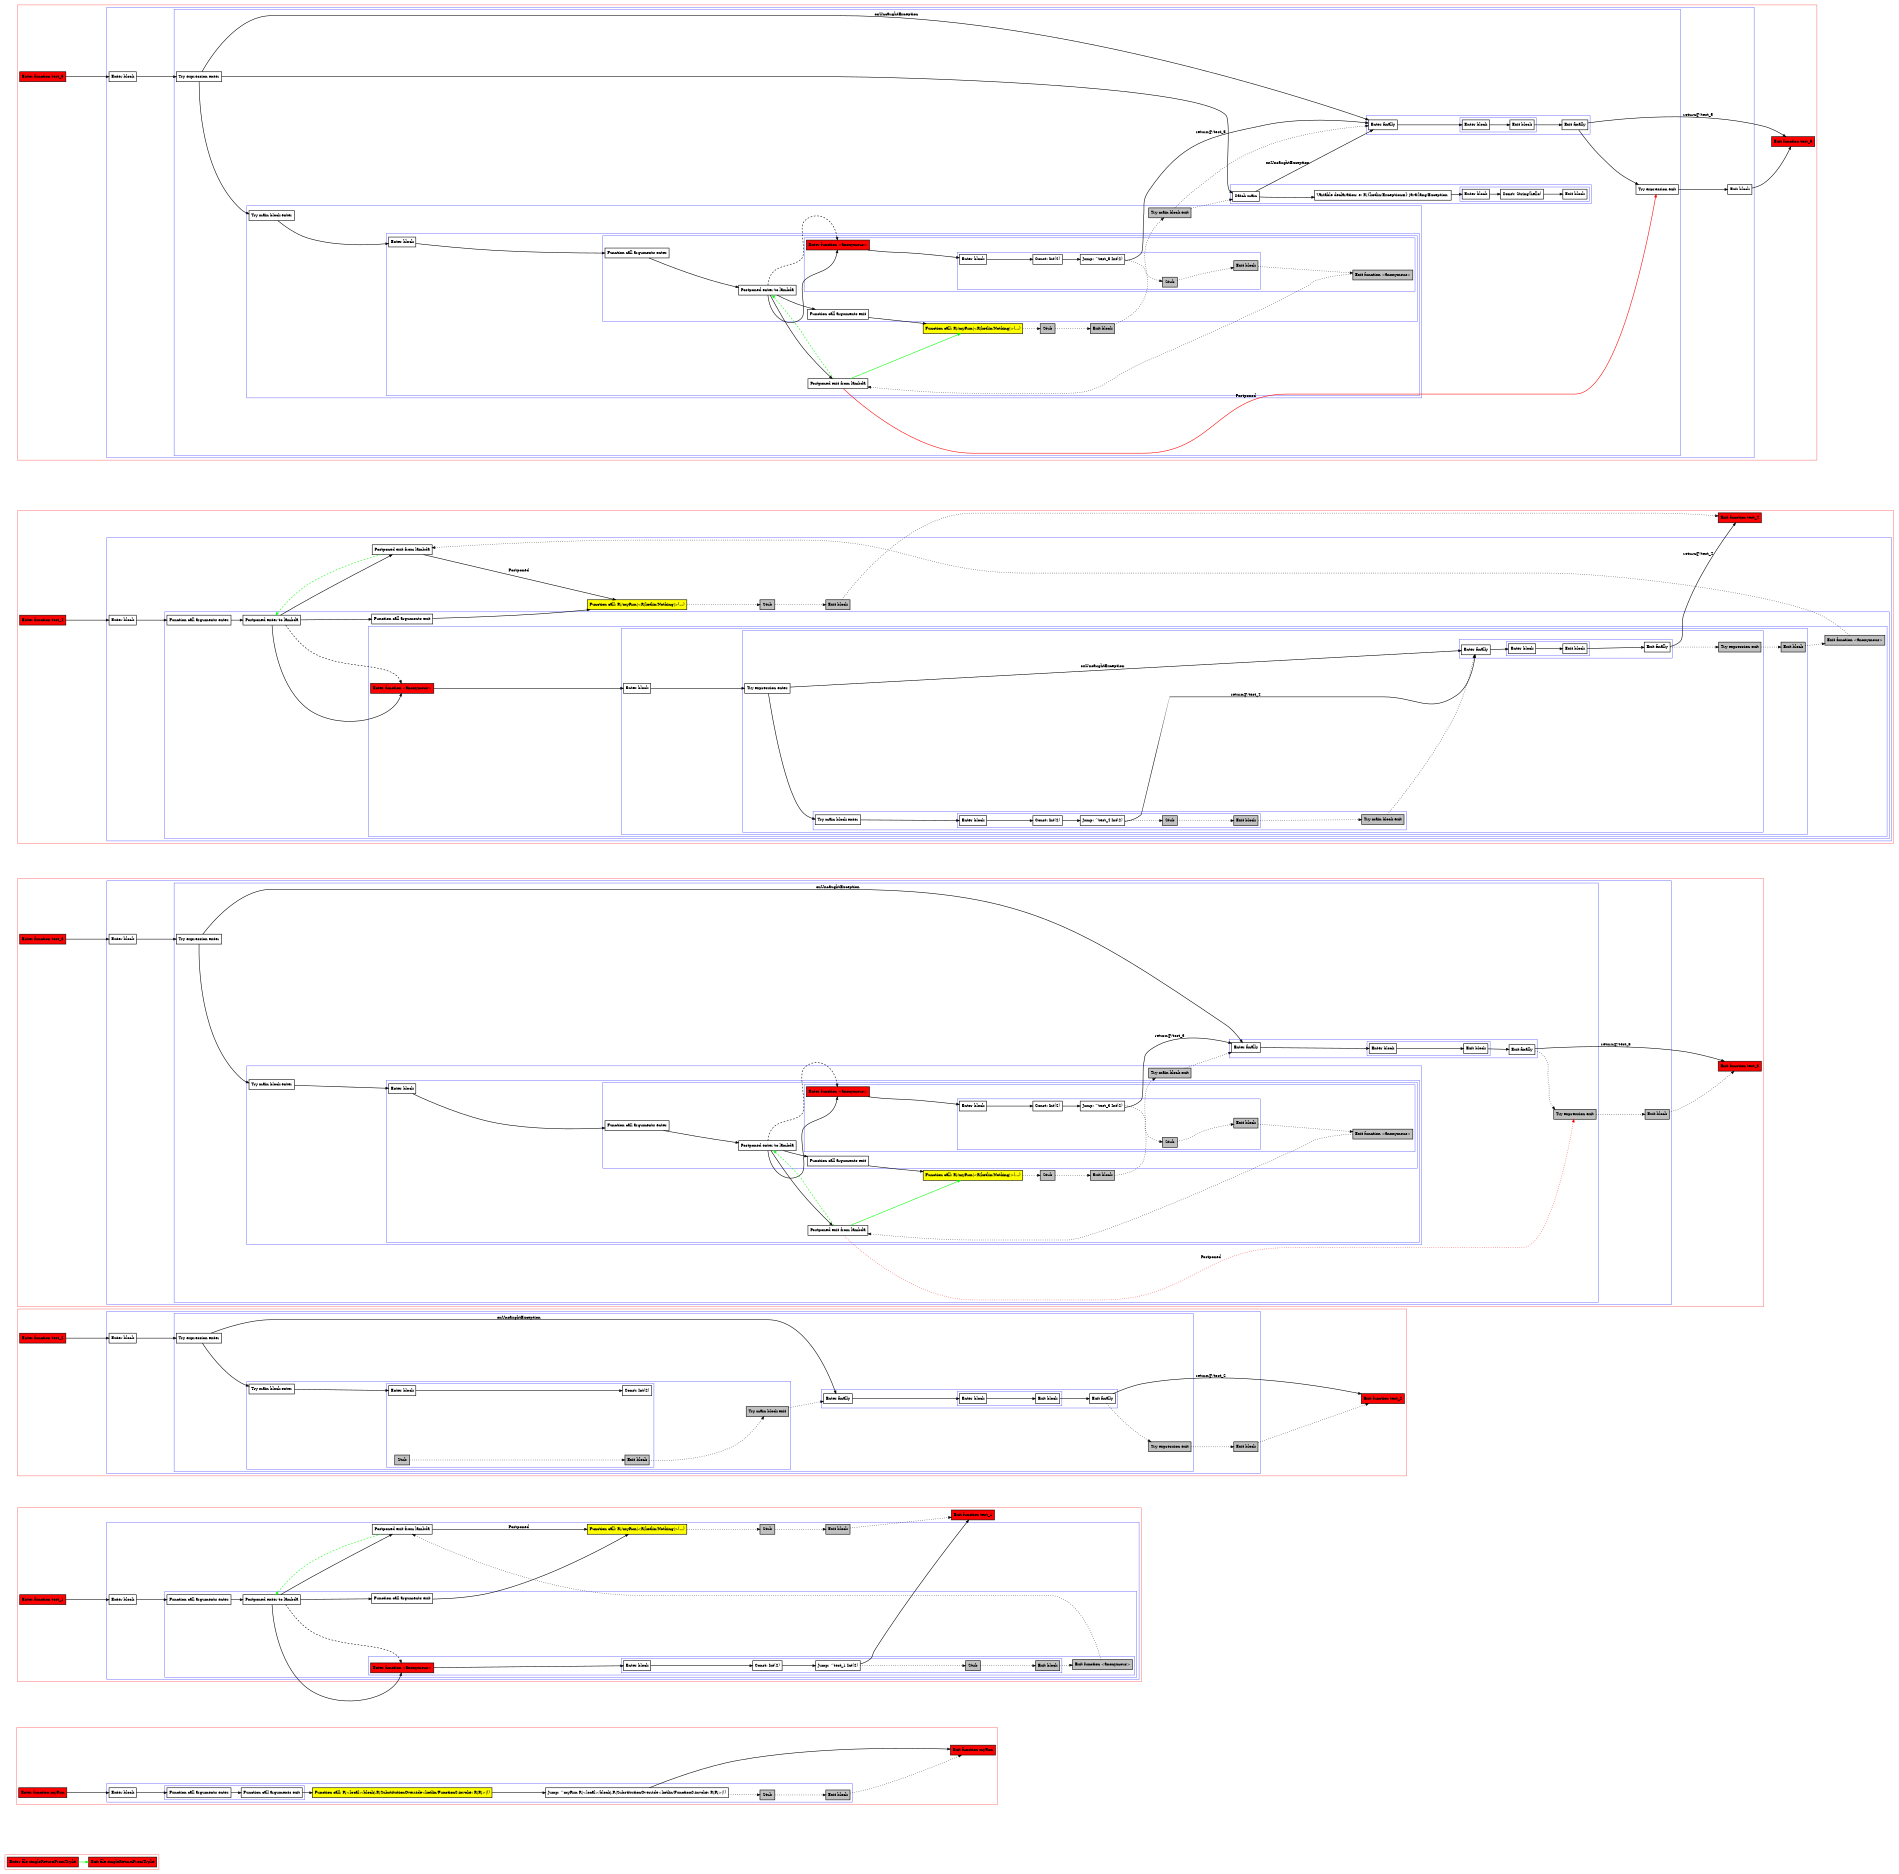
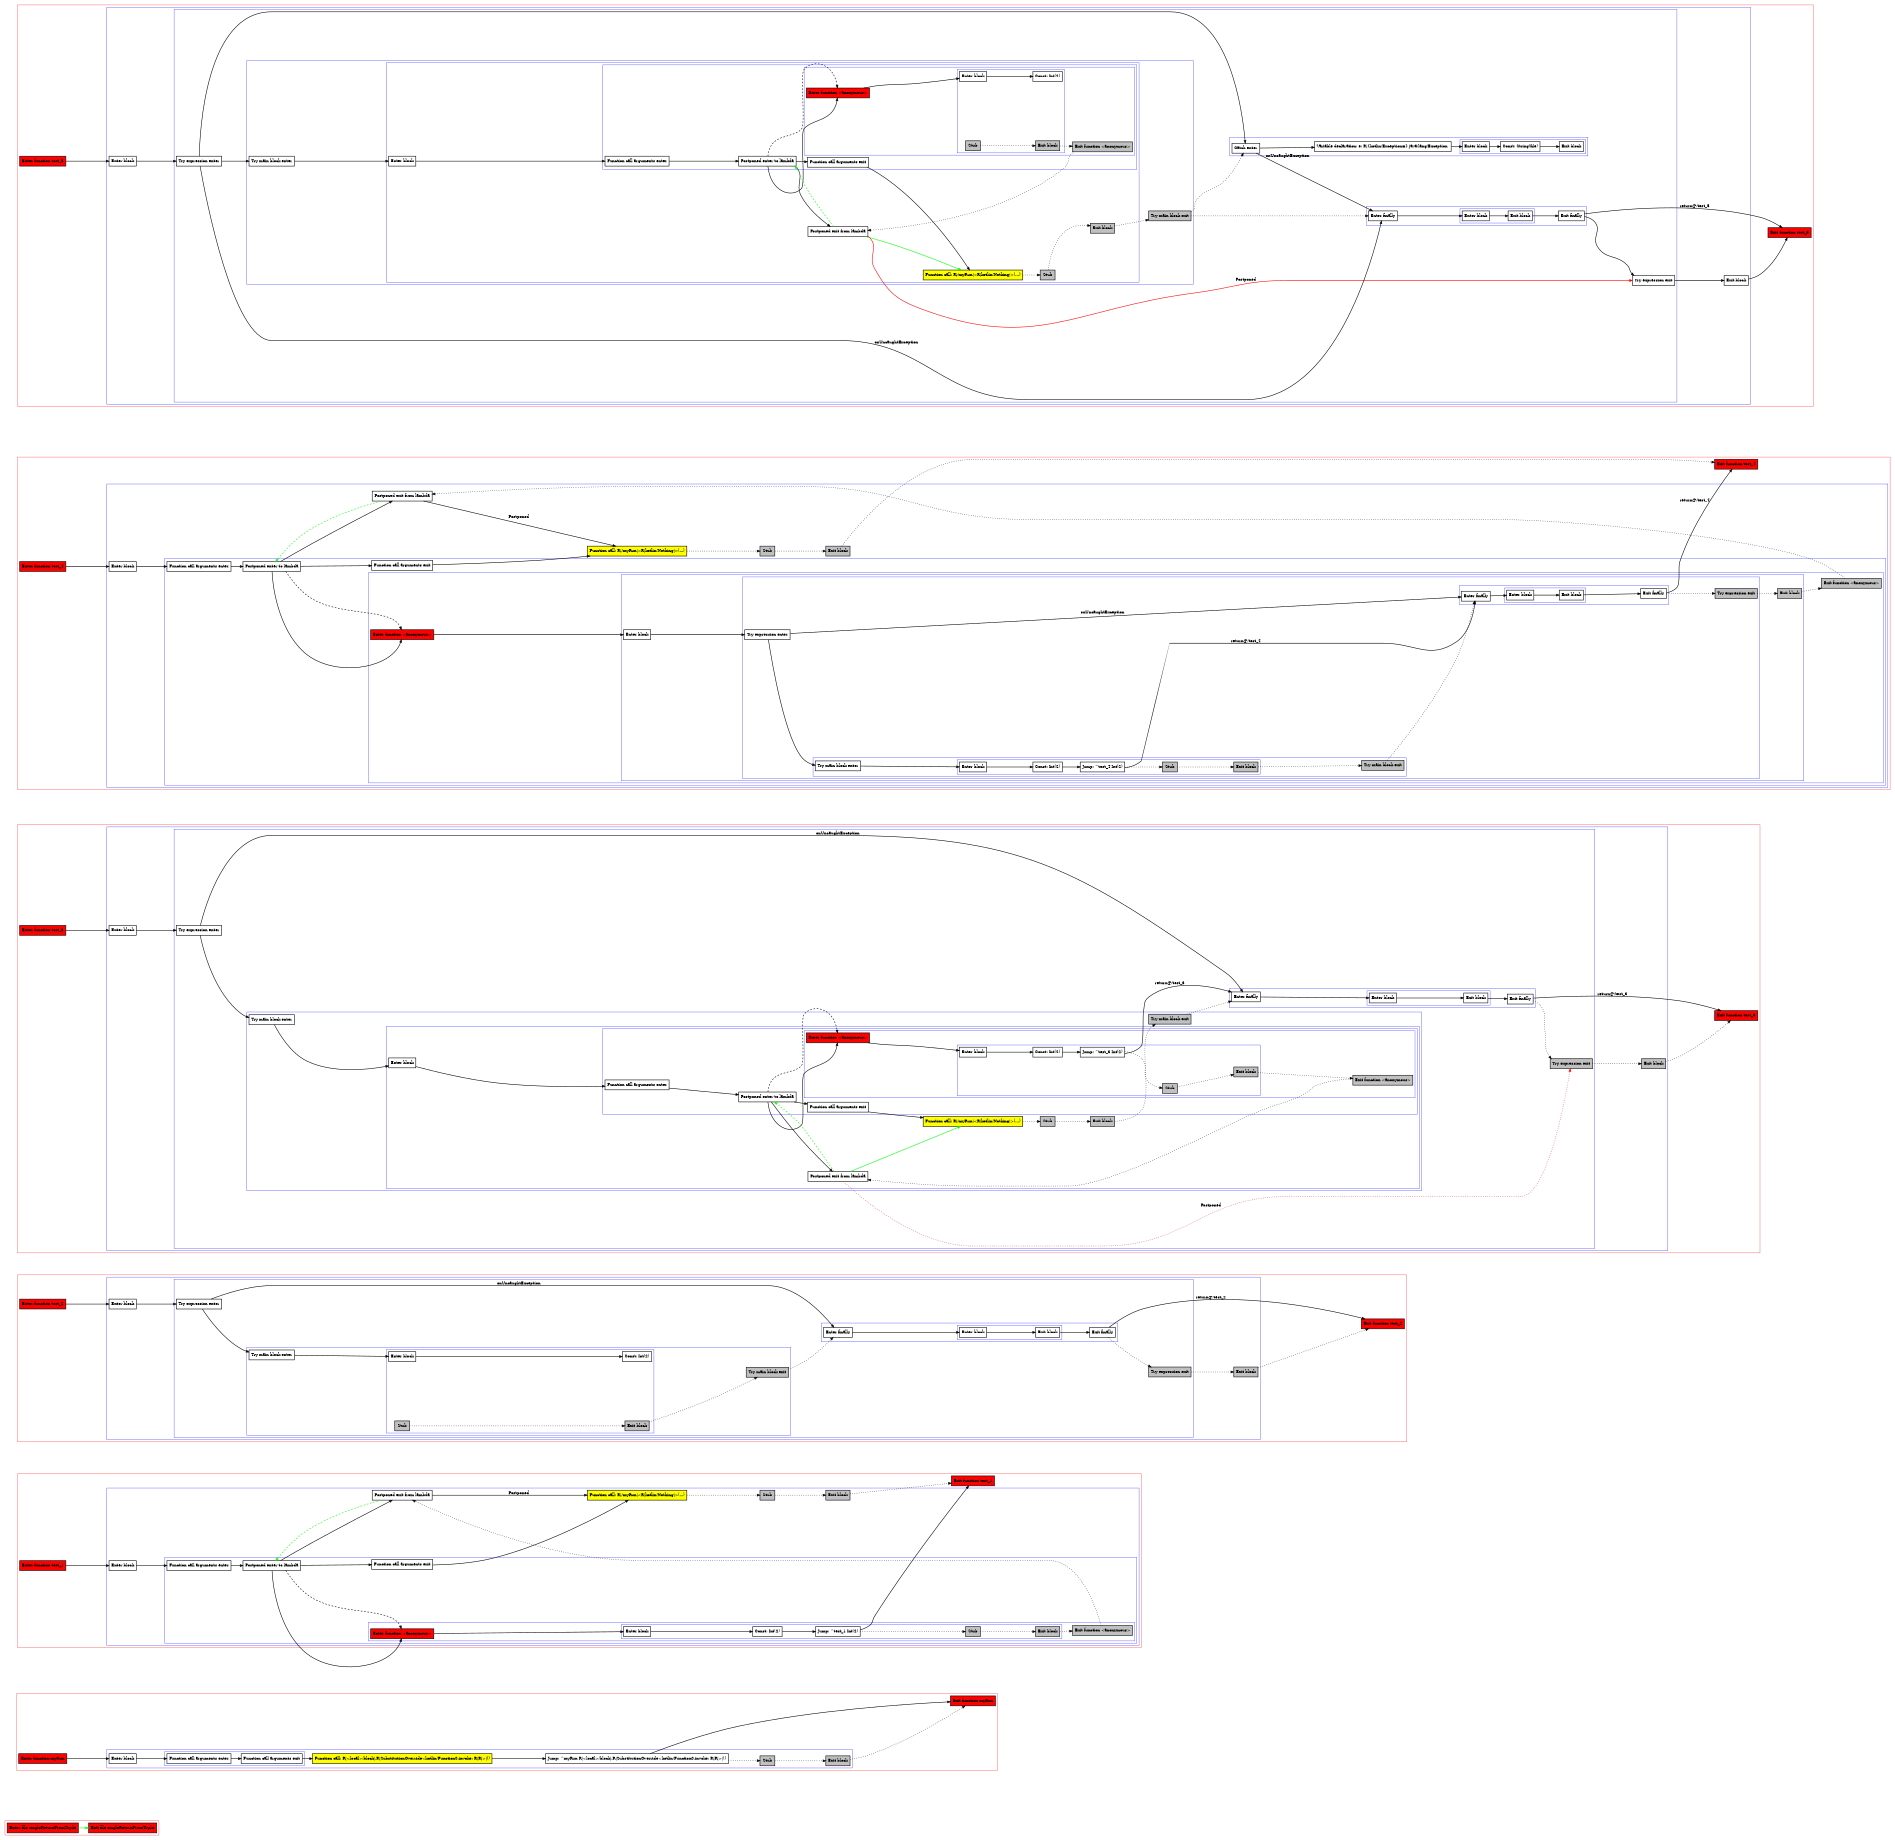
(1522, 194) -> (1520, 147)
(1246, 196) -> (1246, 148)
(1102, 259) -> none
